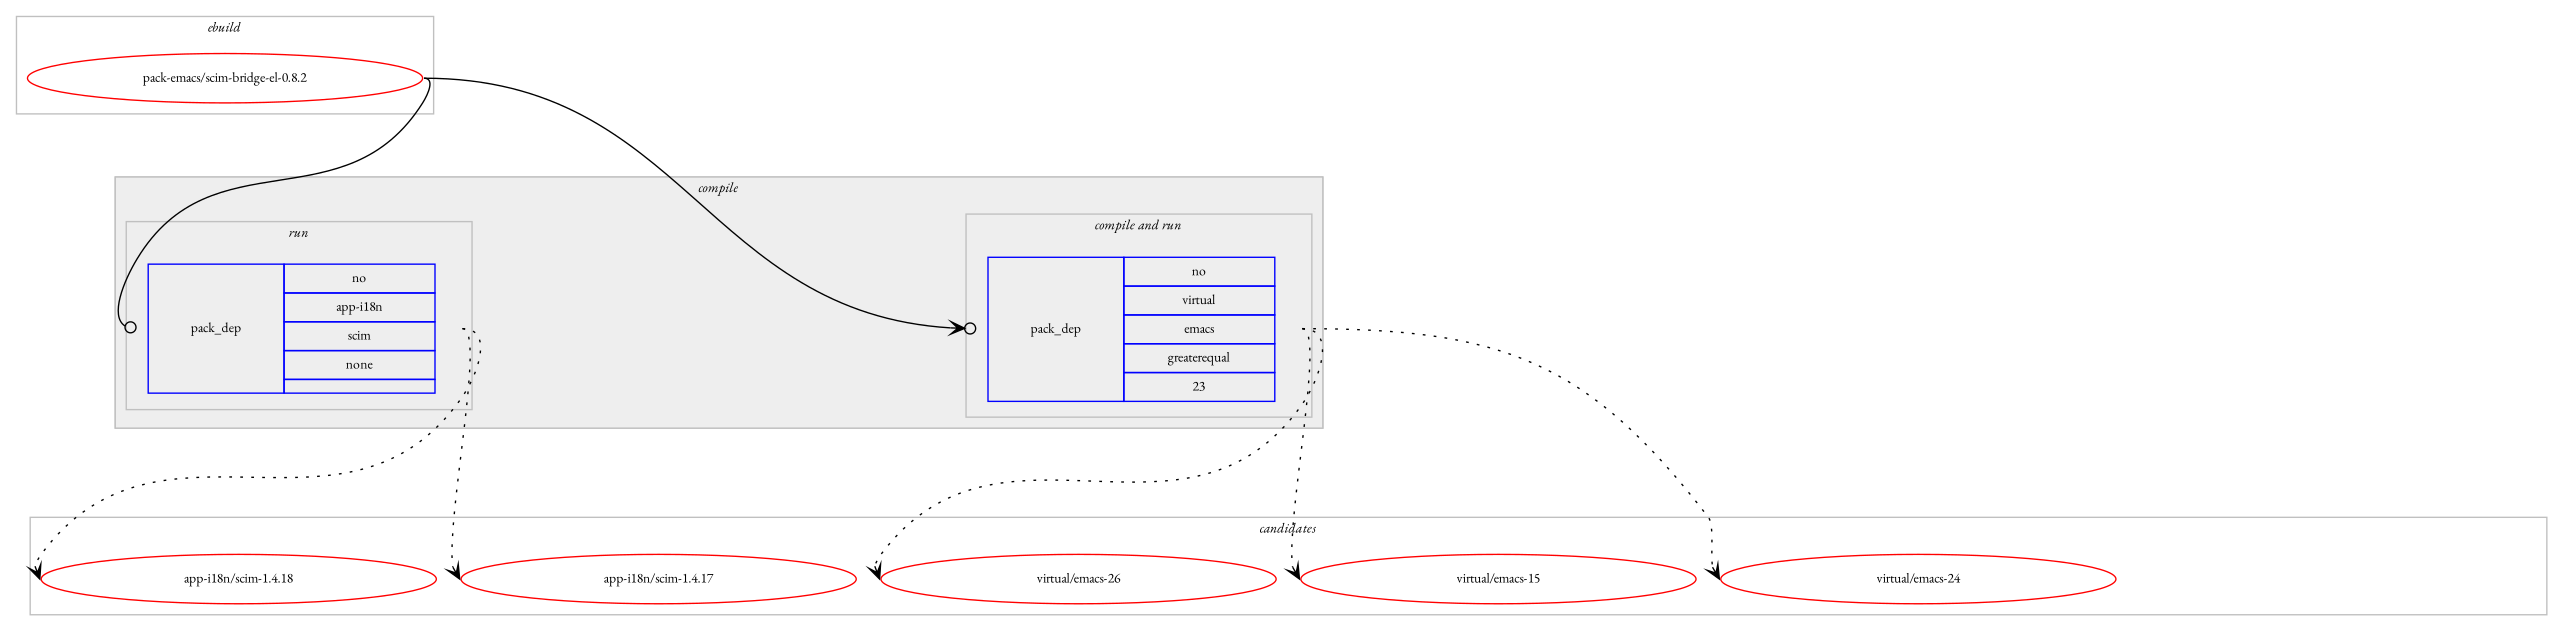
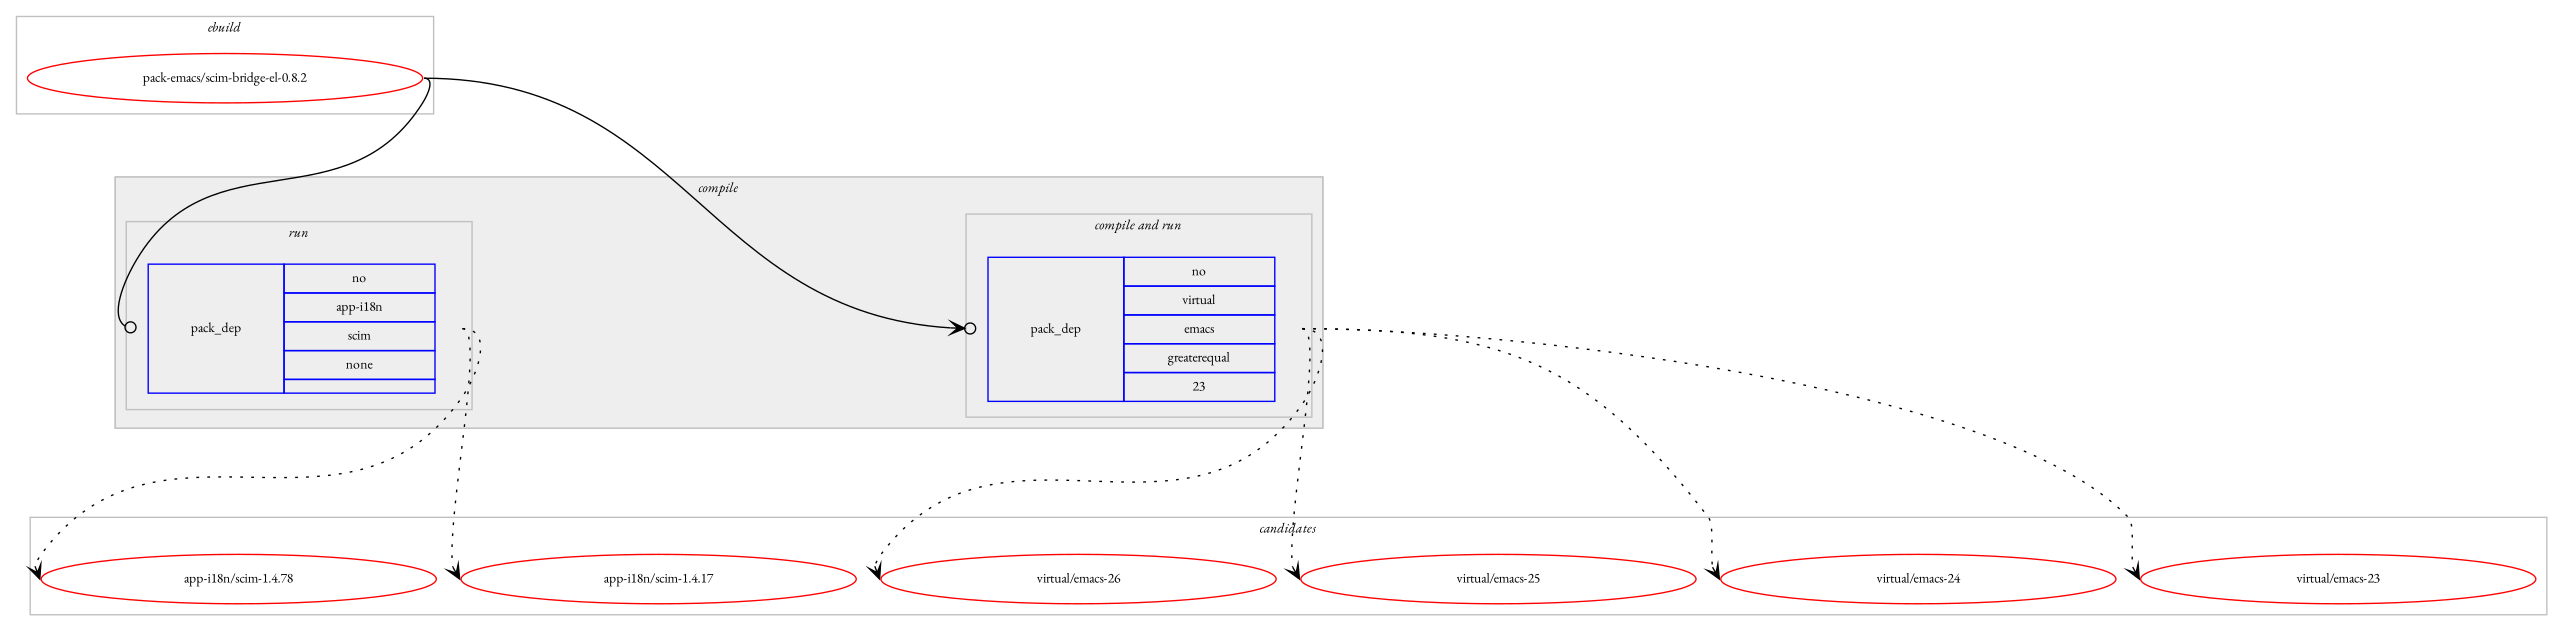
(239, 579) -> (239, 579)
(1498, 579) -> (1498, 579)
none -> (2338, 579)
